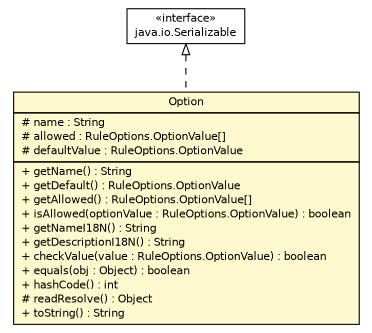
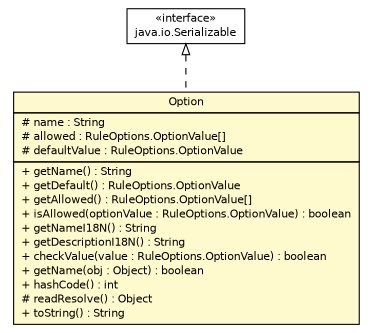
(106, 271) -> (113, 271)
